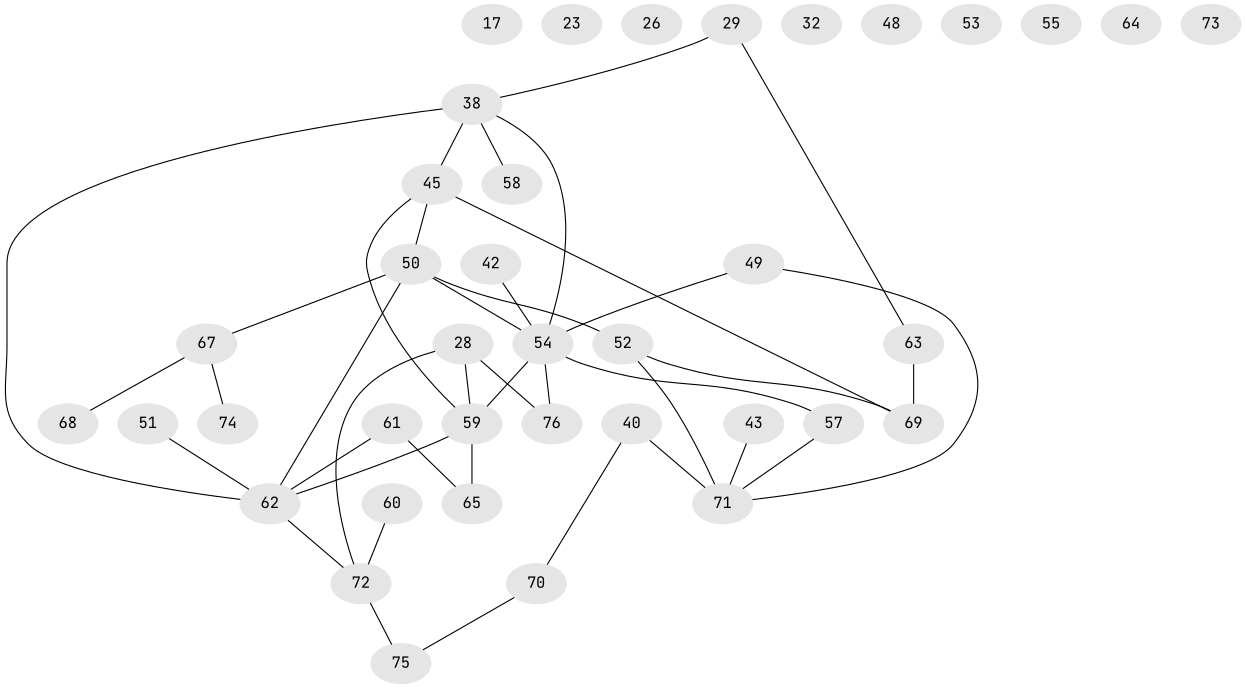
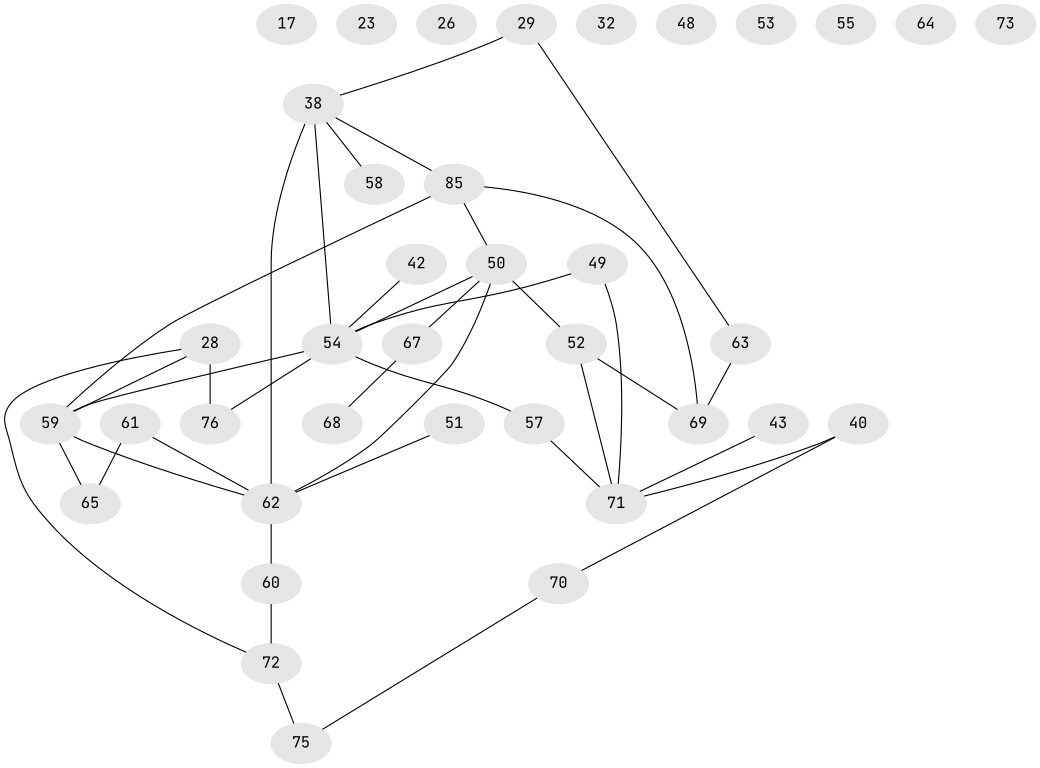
(432, 184) -> (454, 184)
(228, 424) -> none
(316, 544) -> (271, 544)
